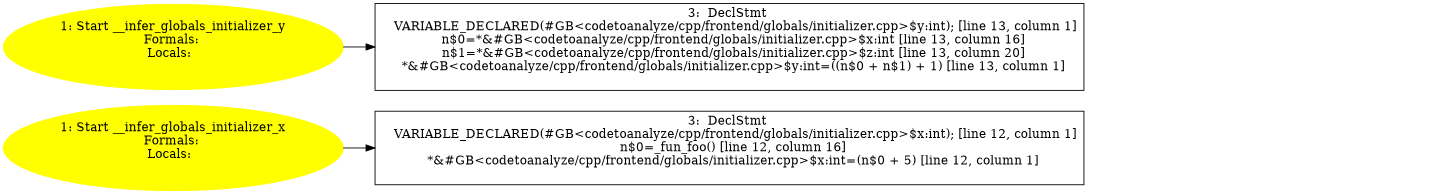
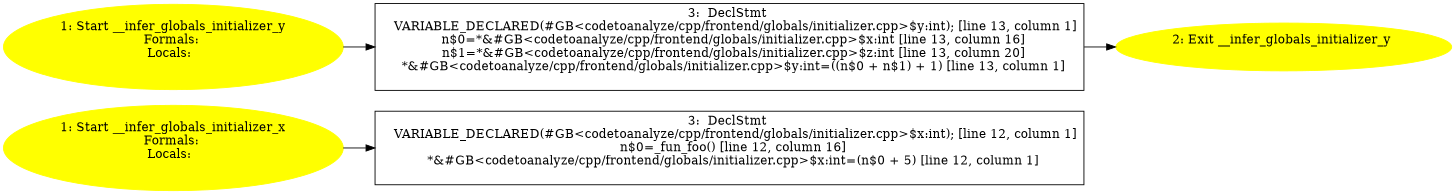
none -> (1284, 47)
